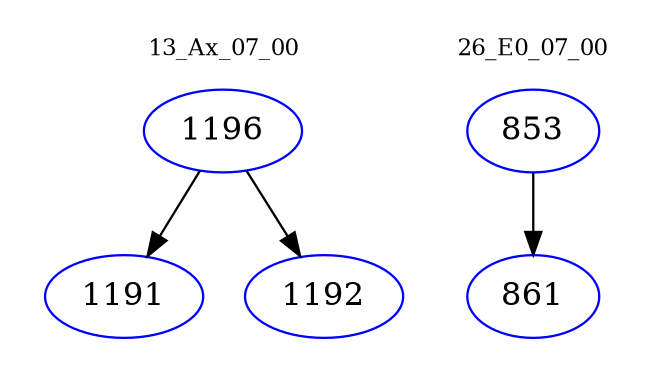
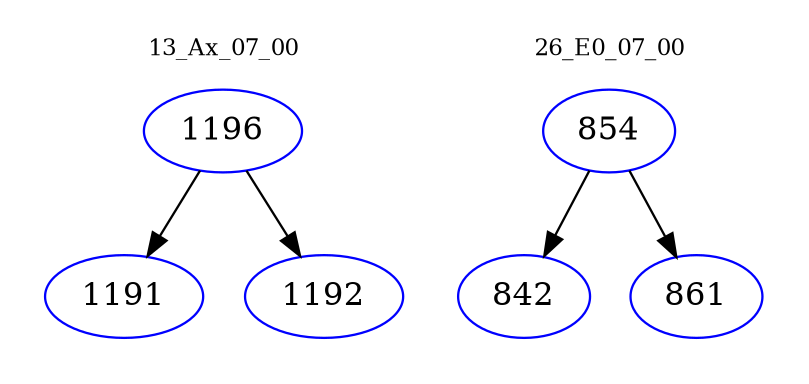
(533, 131) -> (609, 131)
none -> (524, 297)
